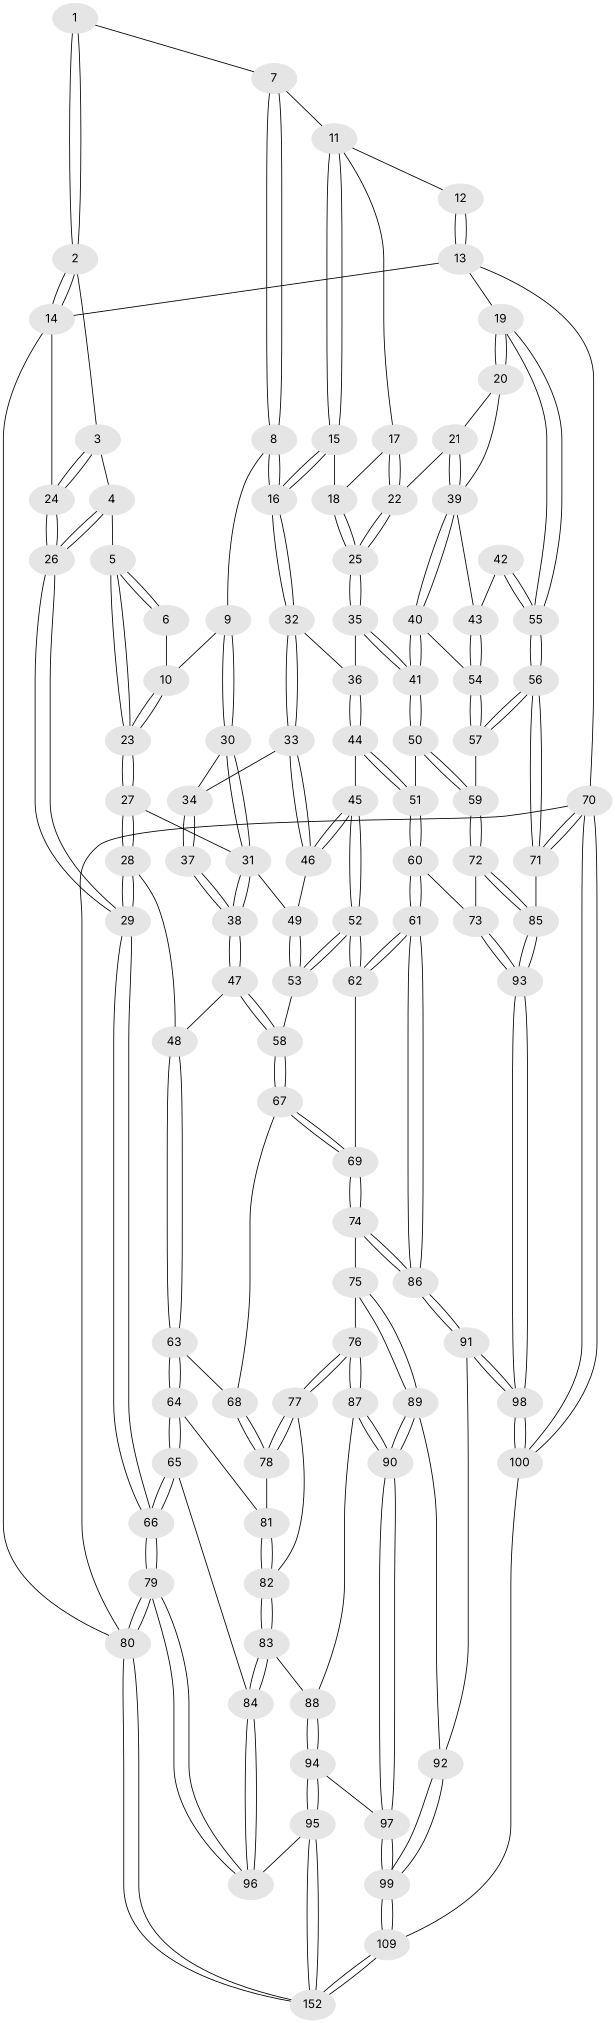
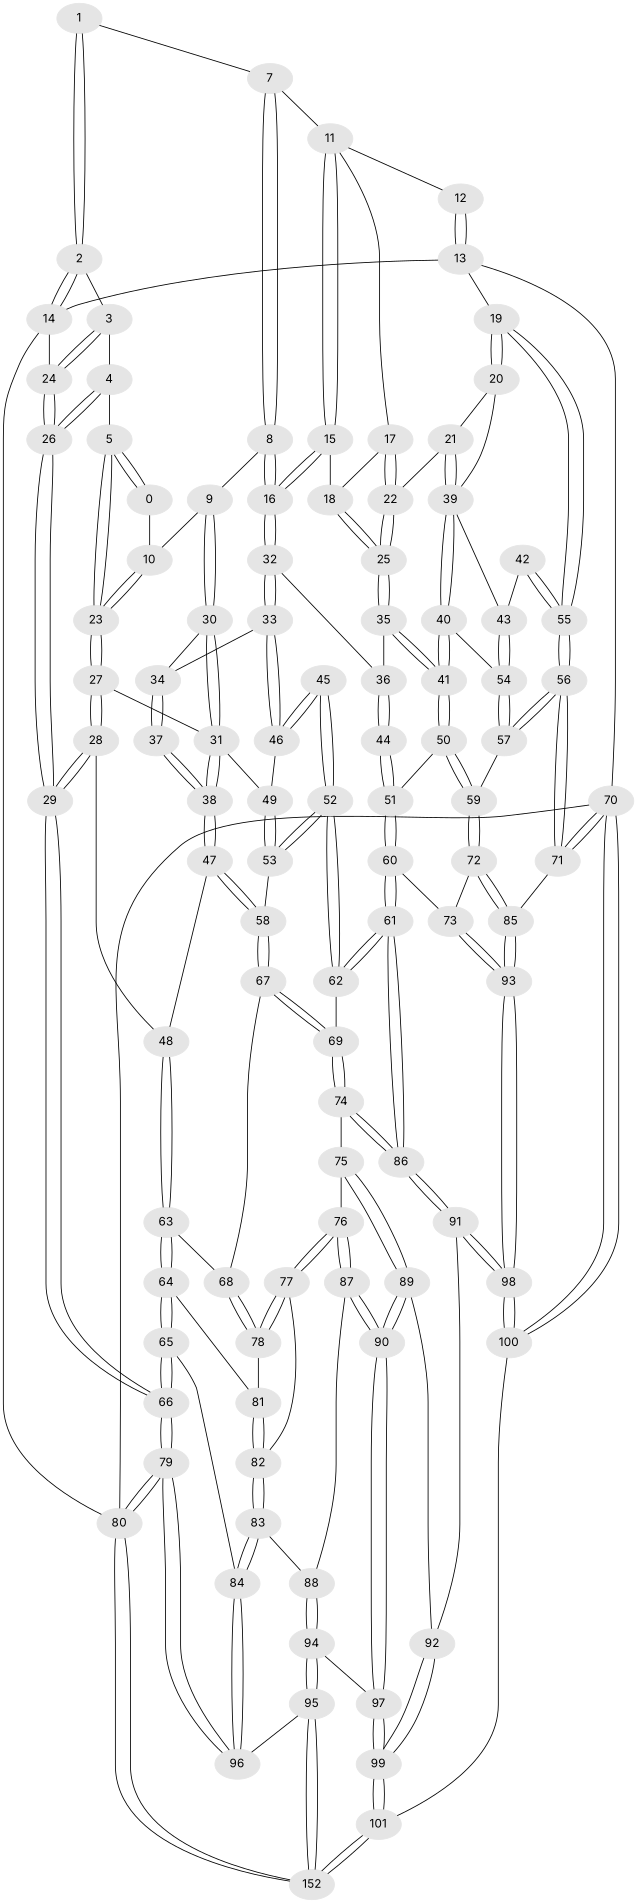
(166, 620) -> (150, 500)
(355, 771) -> none
(387, 1945) -> (379, 1824)
